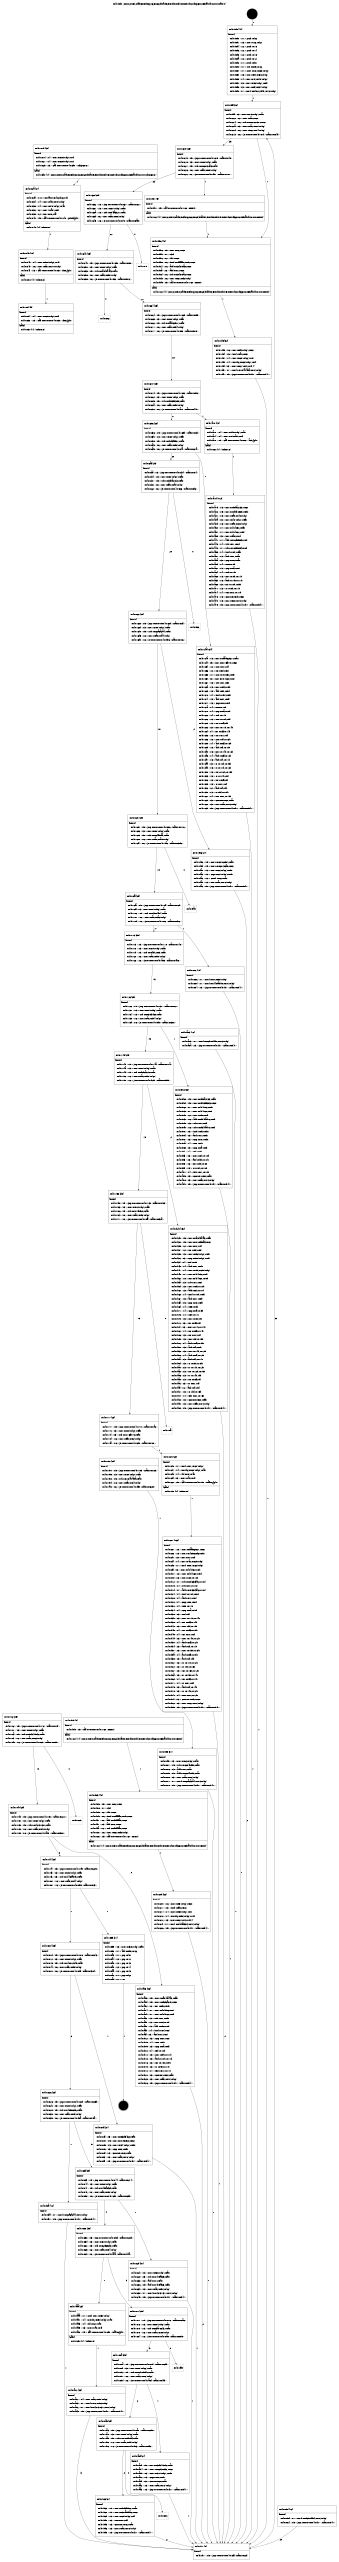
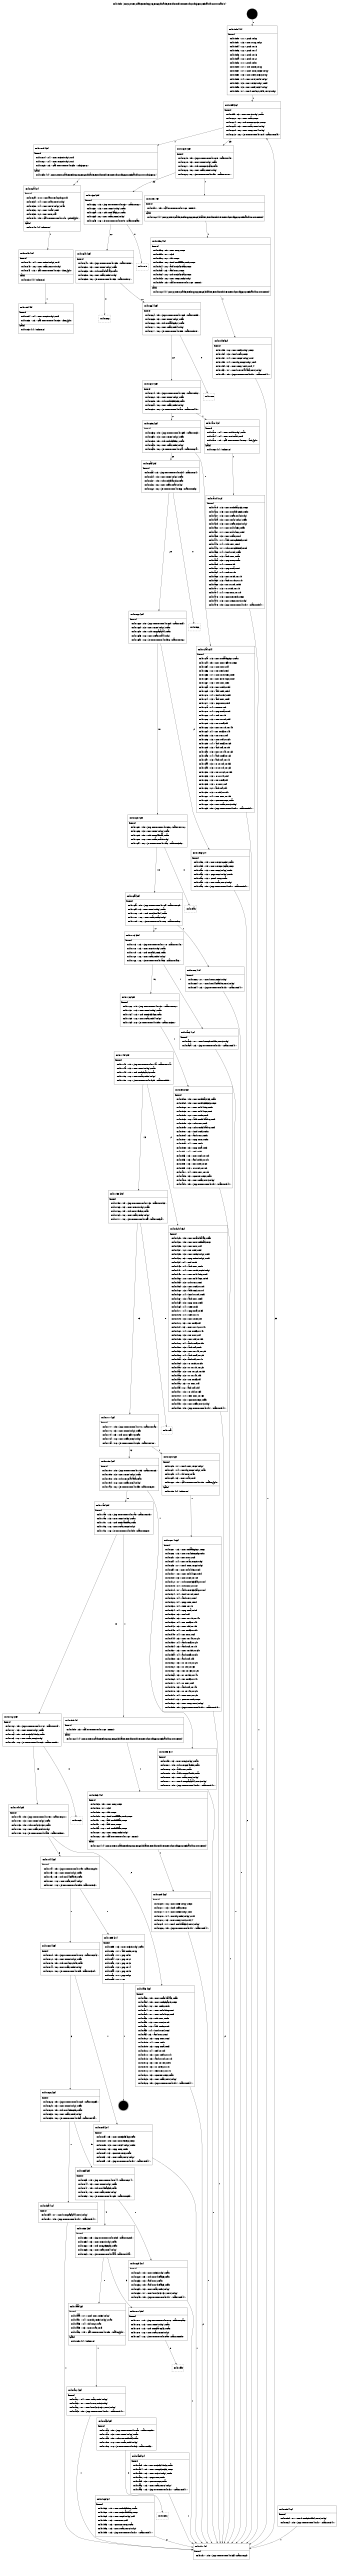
(267, 188) -> (191, 136)
none -> (209, 397)
none -> (183, 996)
(147, 1038) -> none
none -> (129, 1452)
none -> (124, 1518)
(140, 2368) -> none
(122, 2472) -> none
(81, 2473) -> (81, 2473)
(281, 2540) -> (281, 2540)
